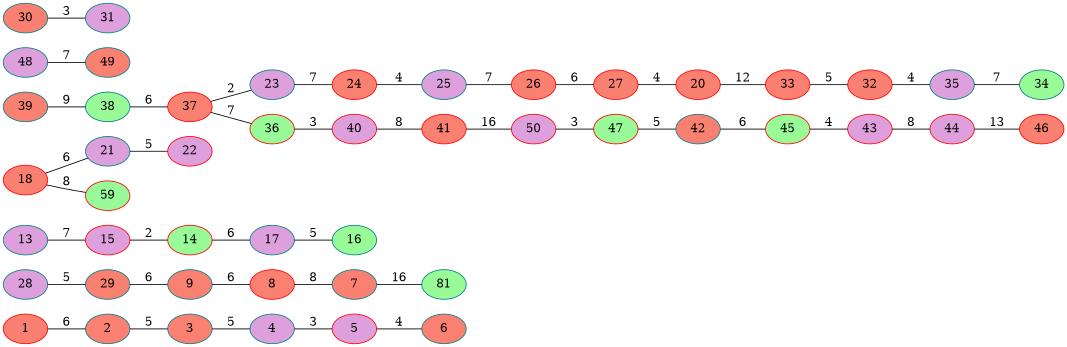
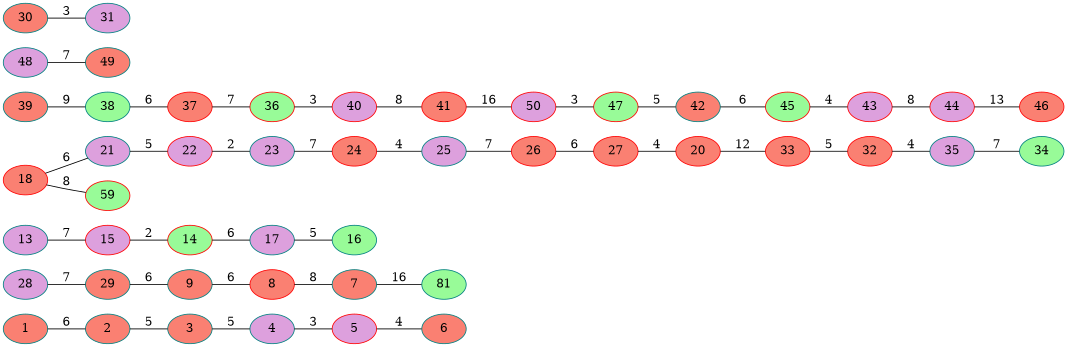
(231, 96) -> (231, 151)
(67, 278) -> (67, 278)
(25, 329) -> (25, 329)
